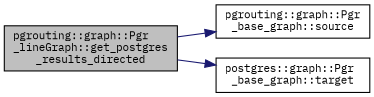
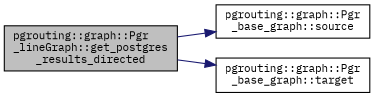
(293, 75) -> (293, 75)
